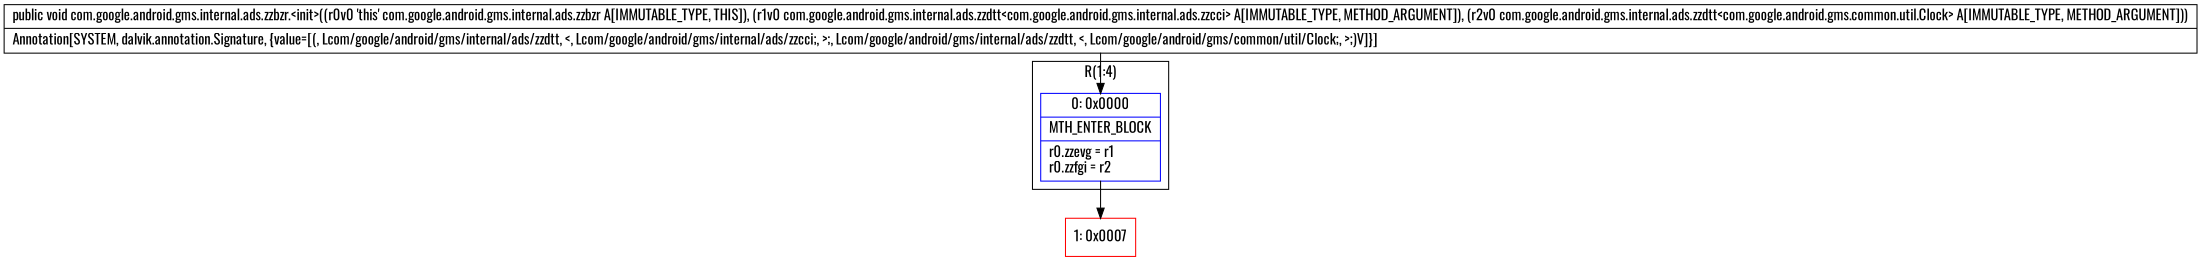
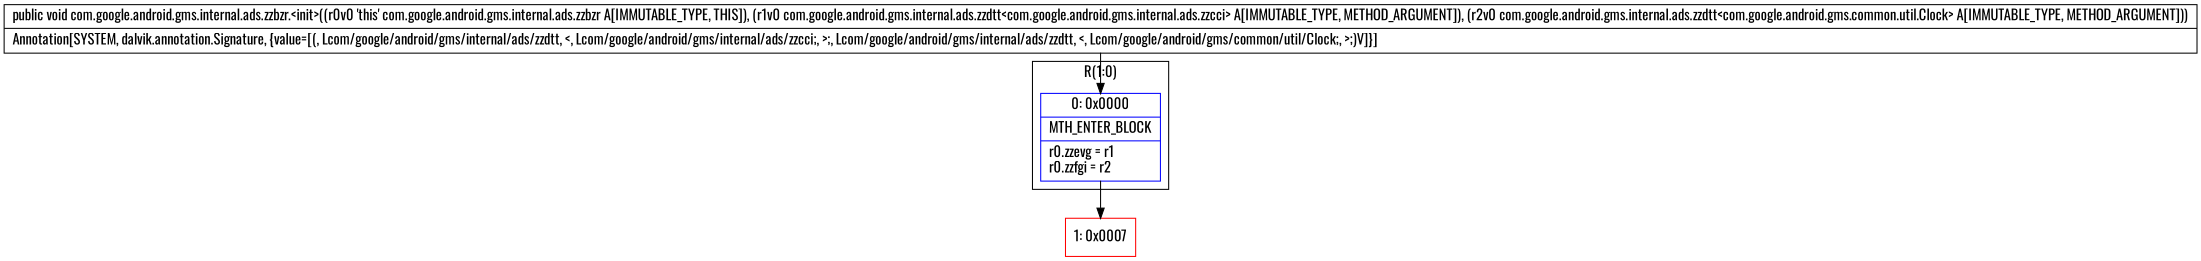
(1101, 73) -> (1101, 73)
